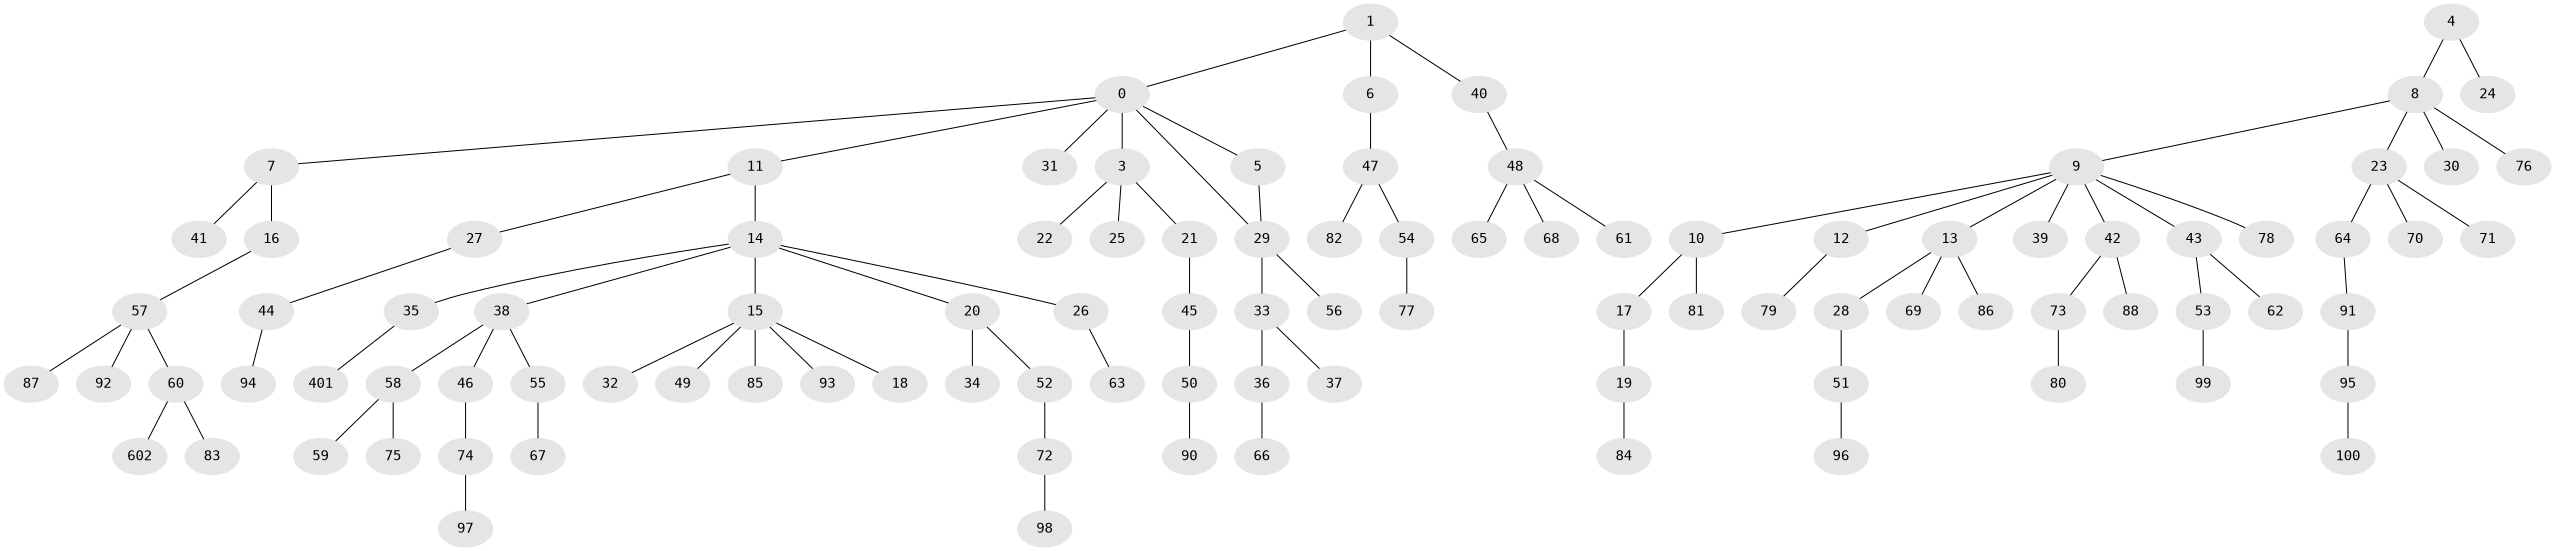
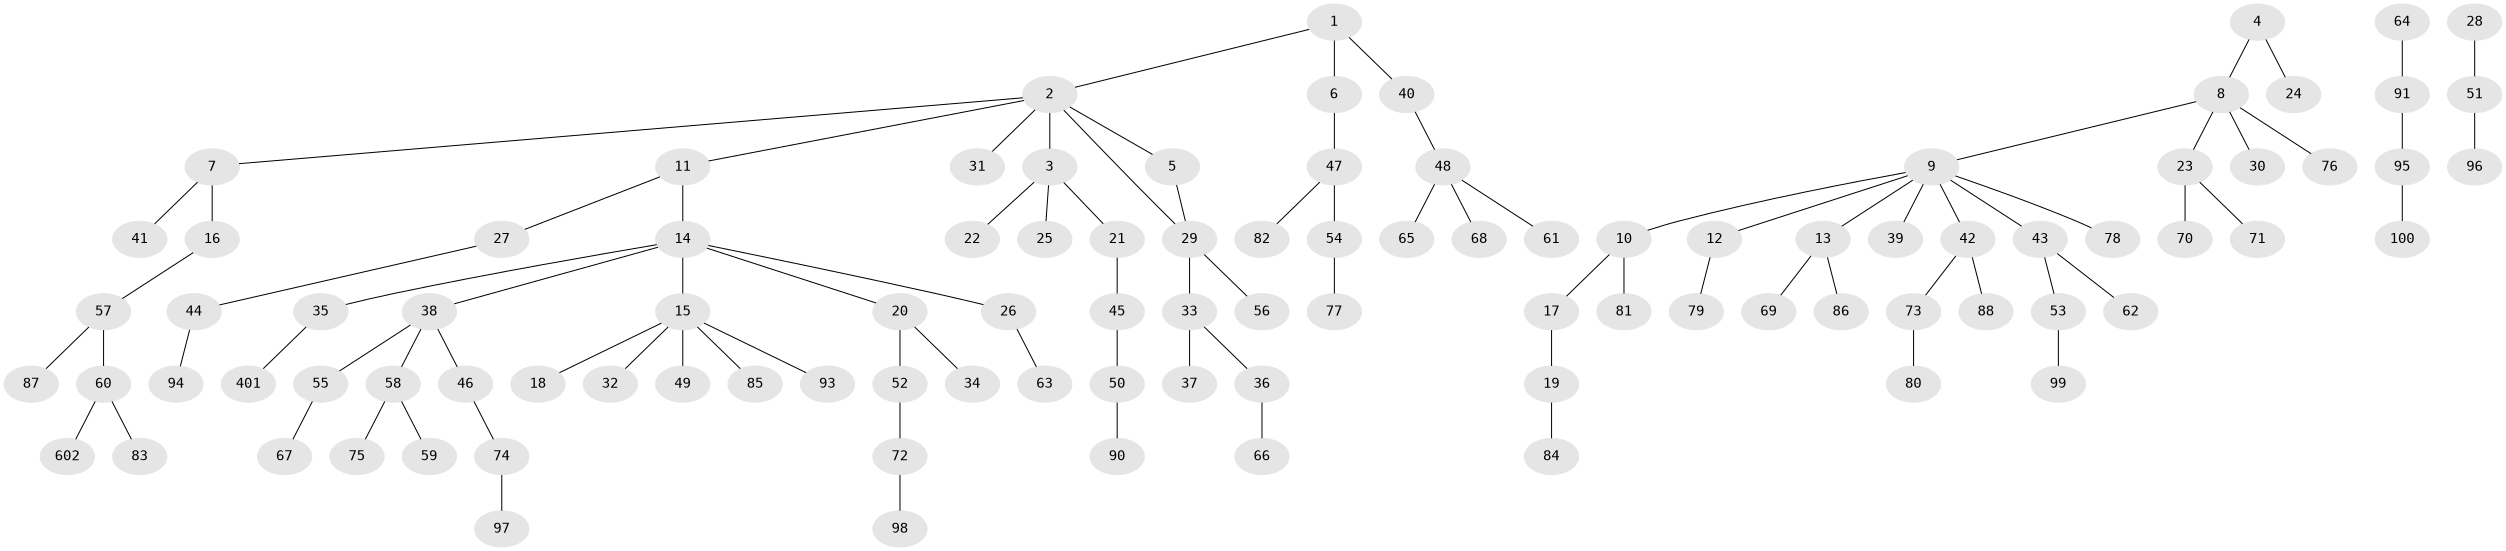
(1122, 95) -> (1050, 95)
(2361, 203) -> none
(1895, 276) -> none
(104, 384) -> none
